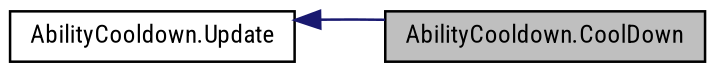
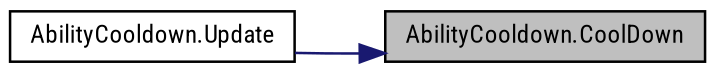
(353, 20) -> (327, 53)
